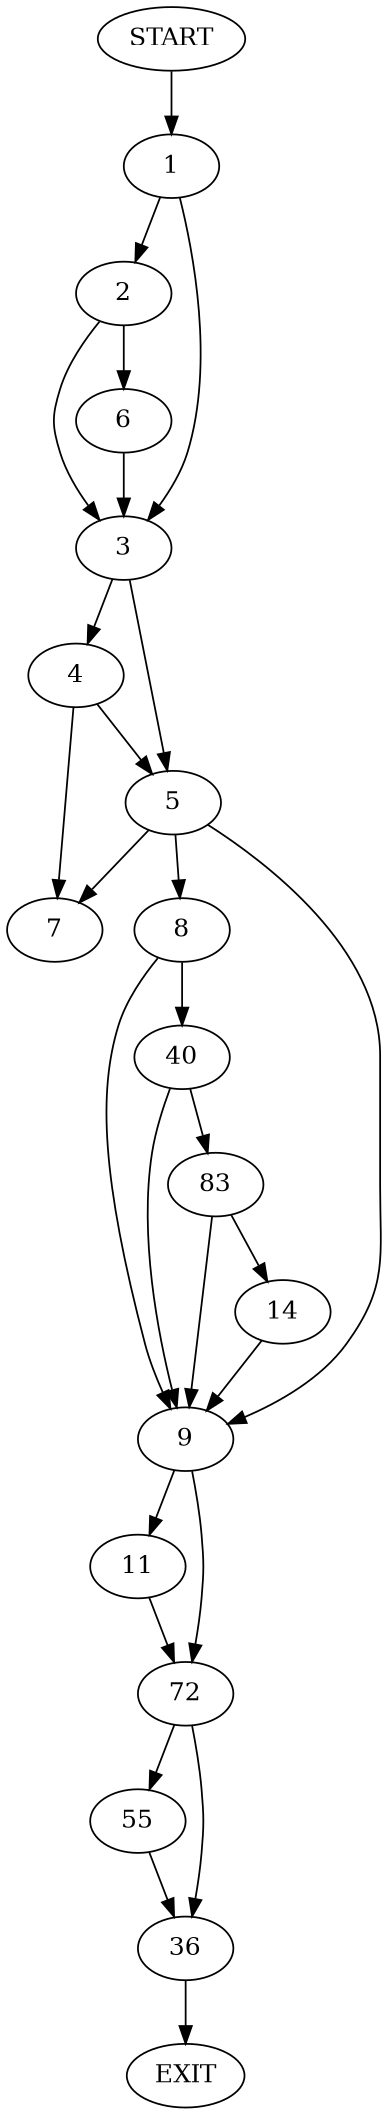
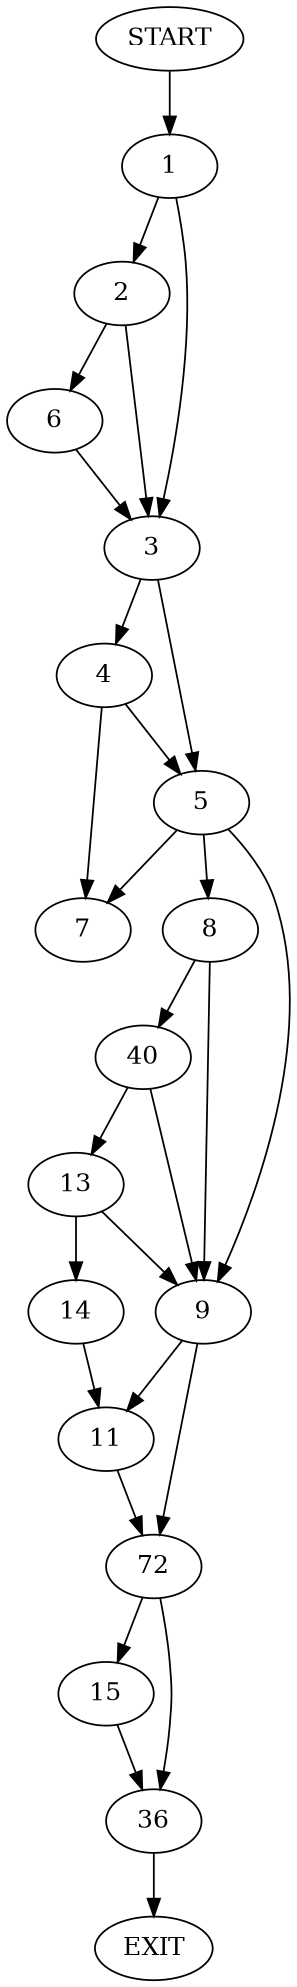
(216, 1185) -> (76, 1185)
(240, 1369) -> (89, 1367)
(138, 1821) -> (106, 1694)
